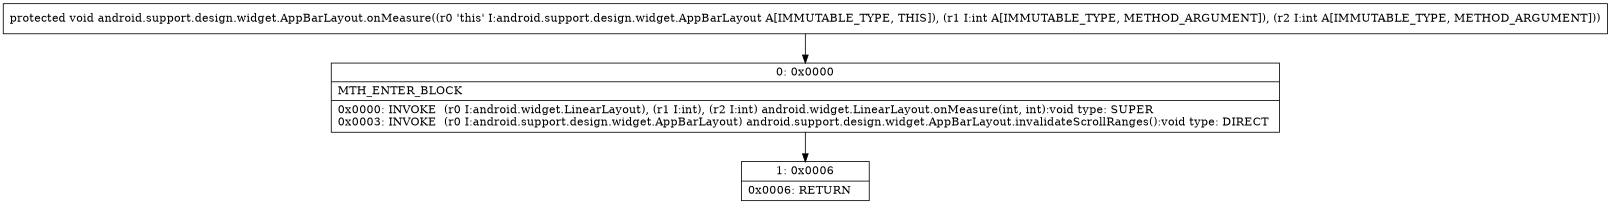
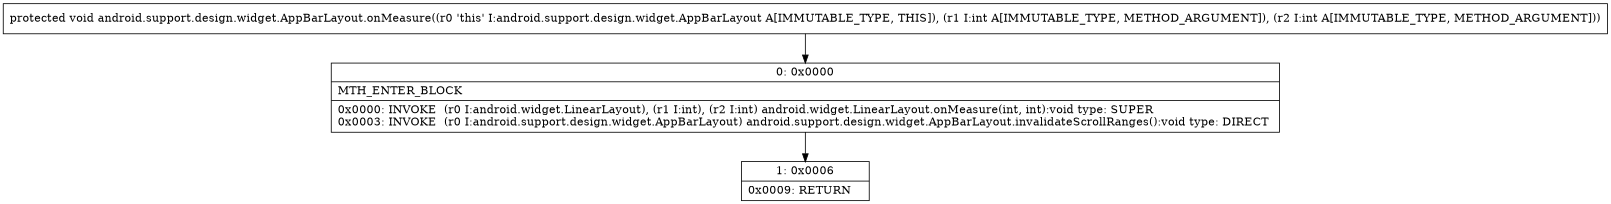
(805, 190) -> (805, 190)
